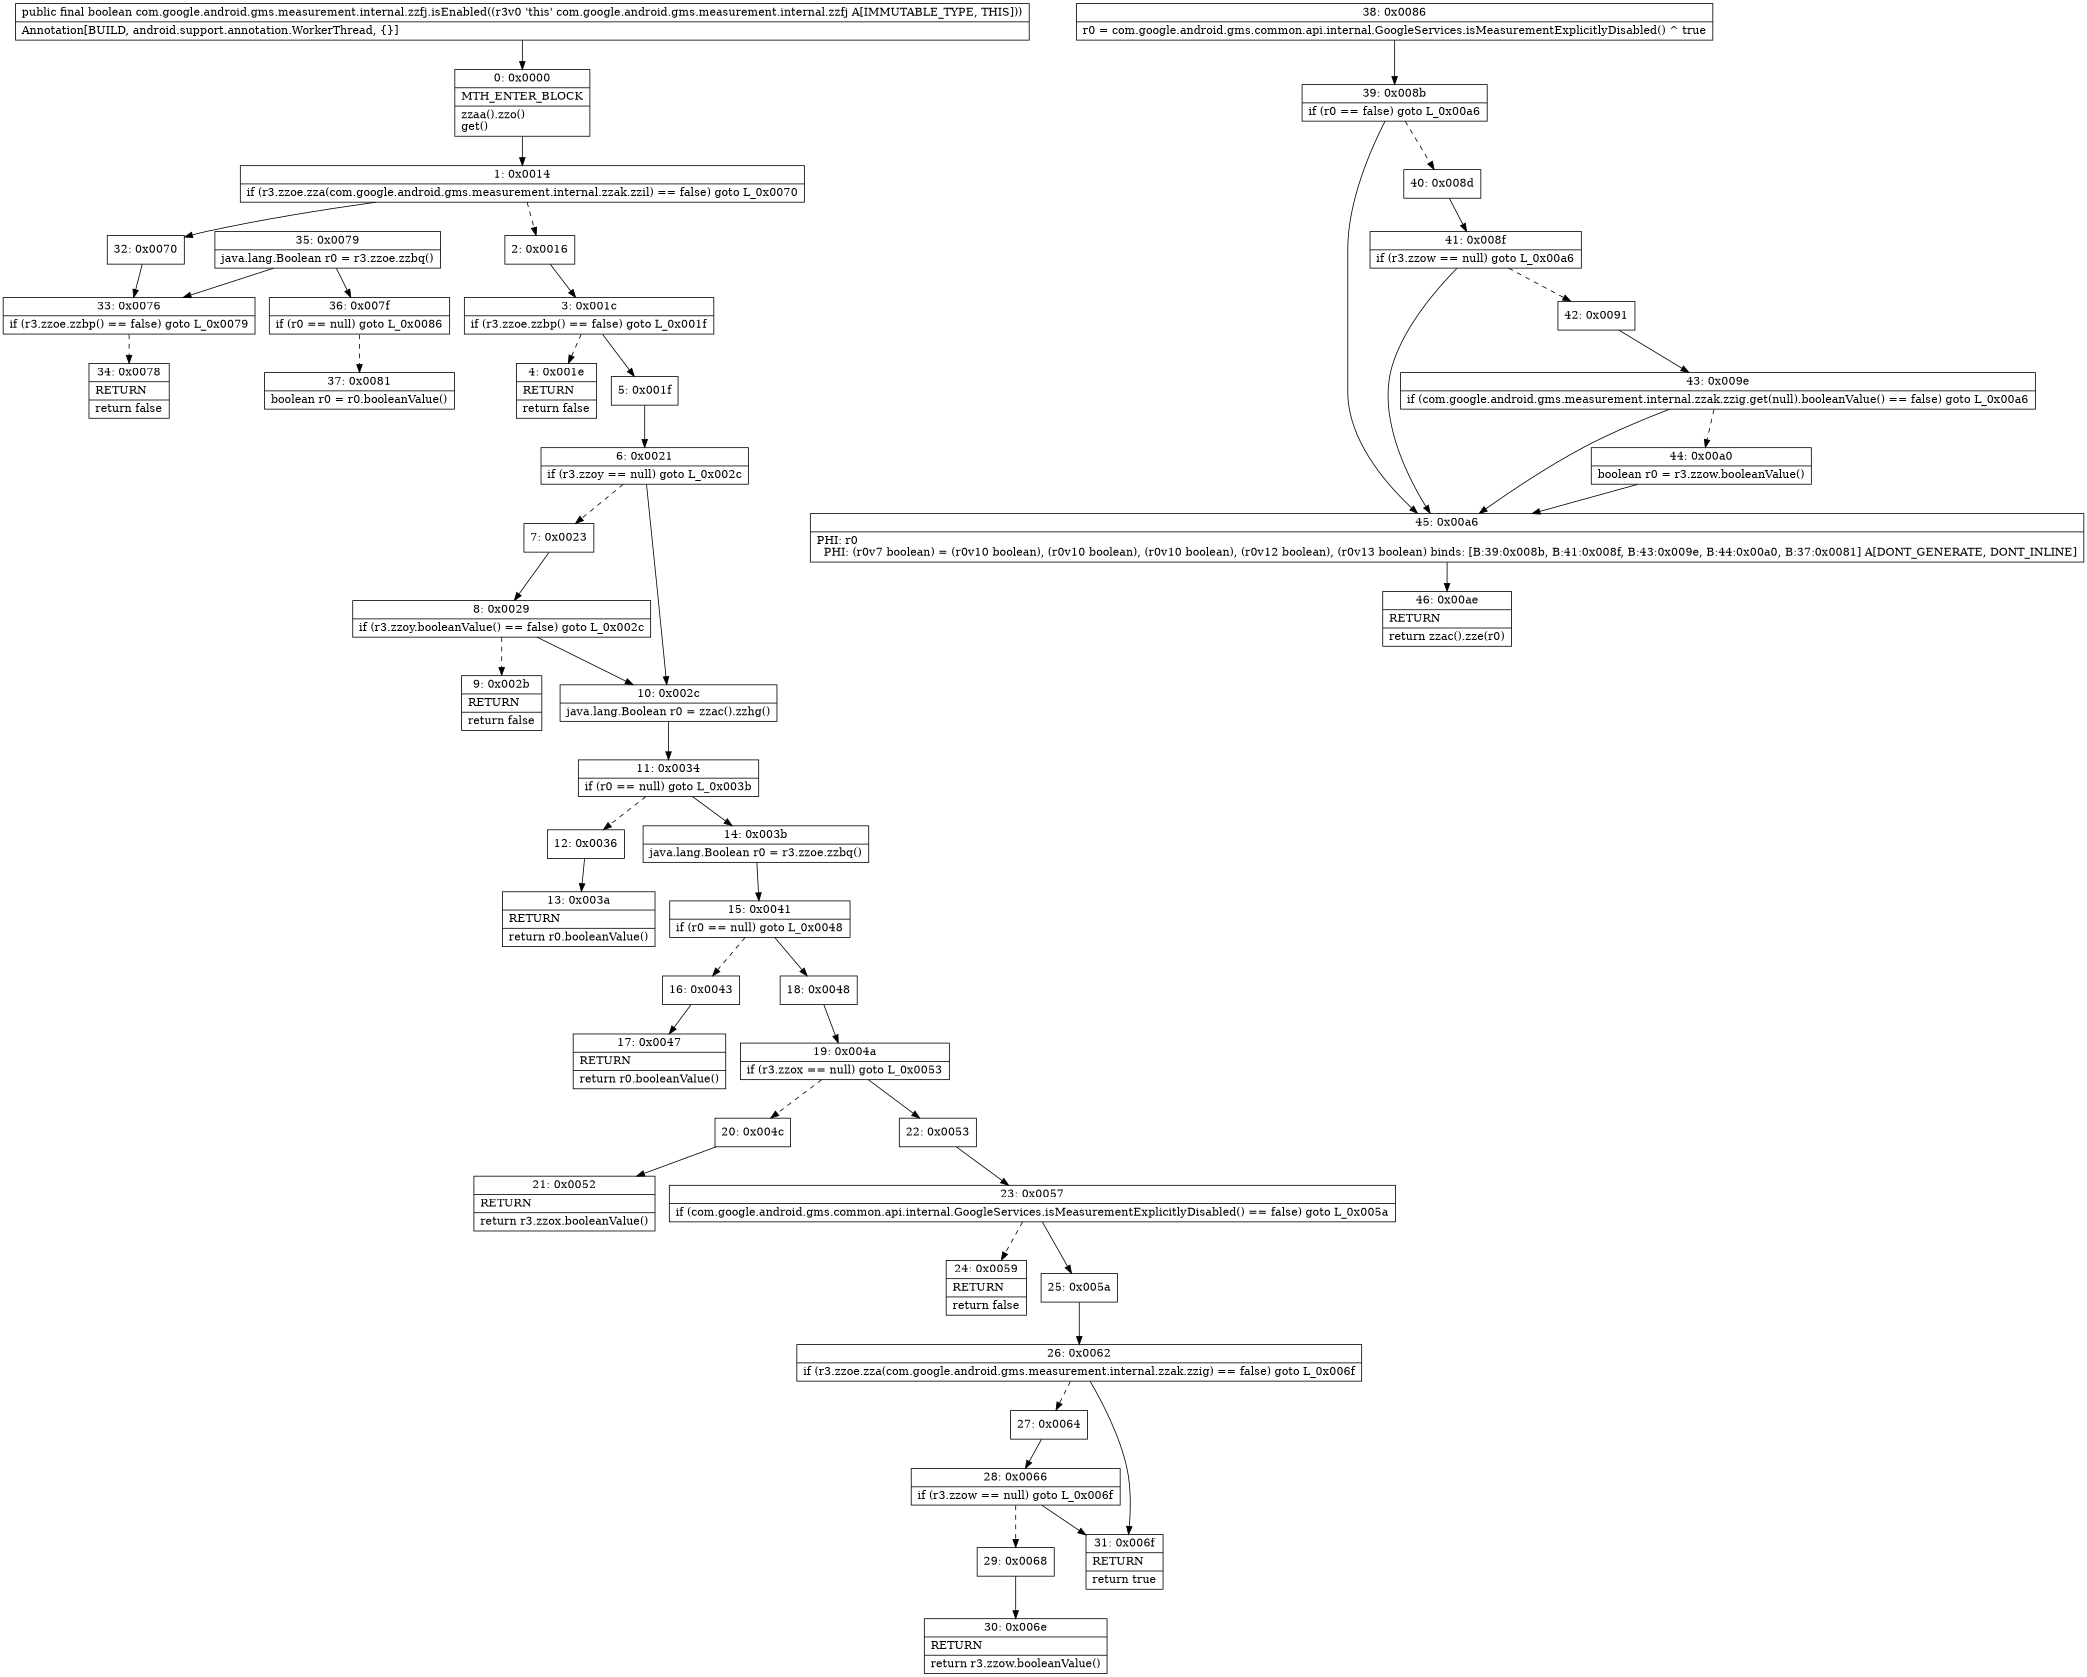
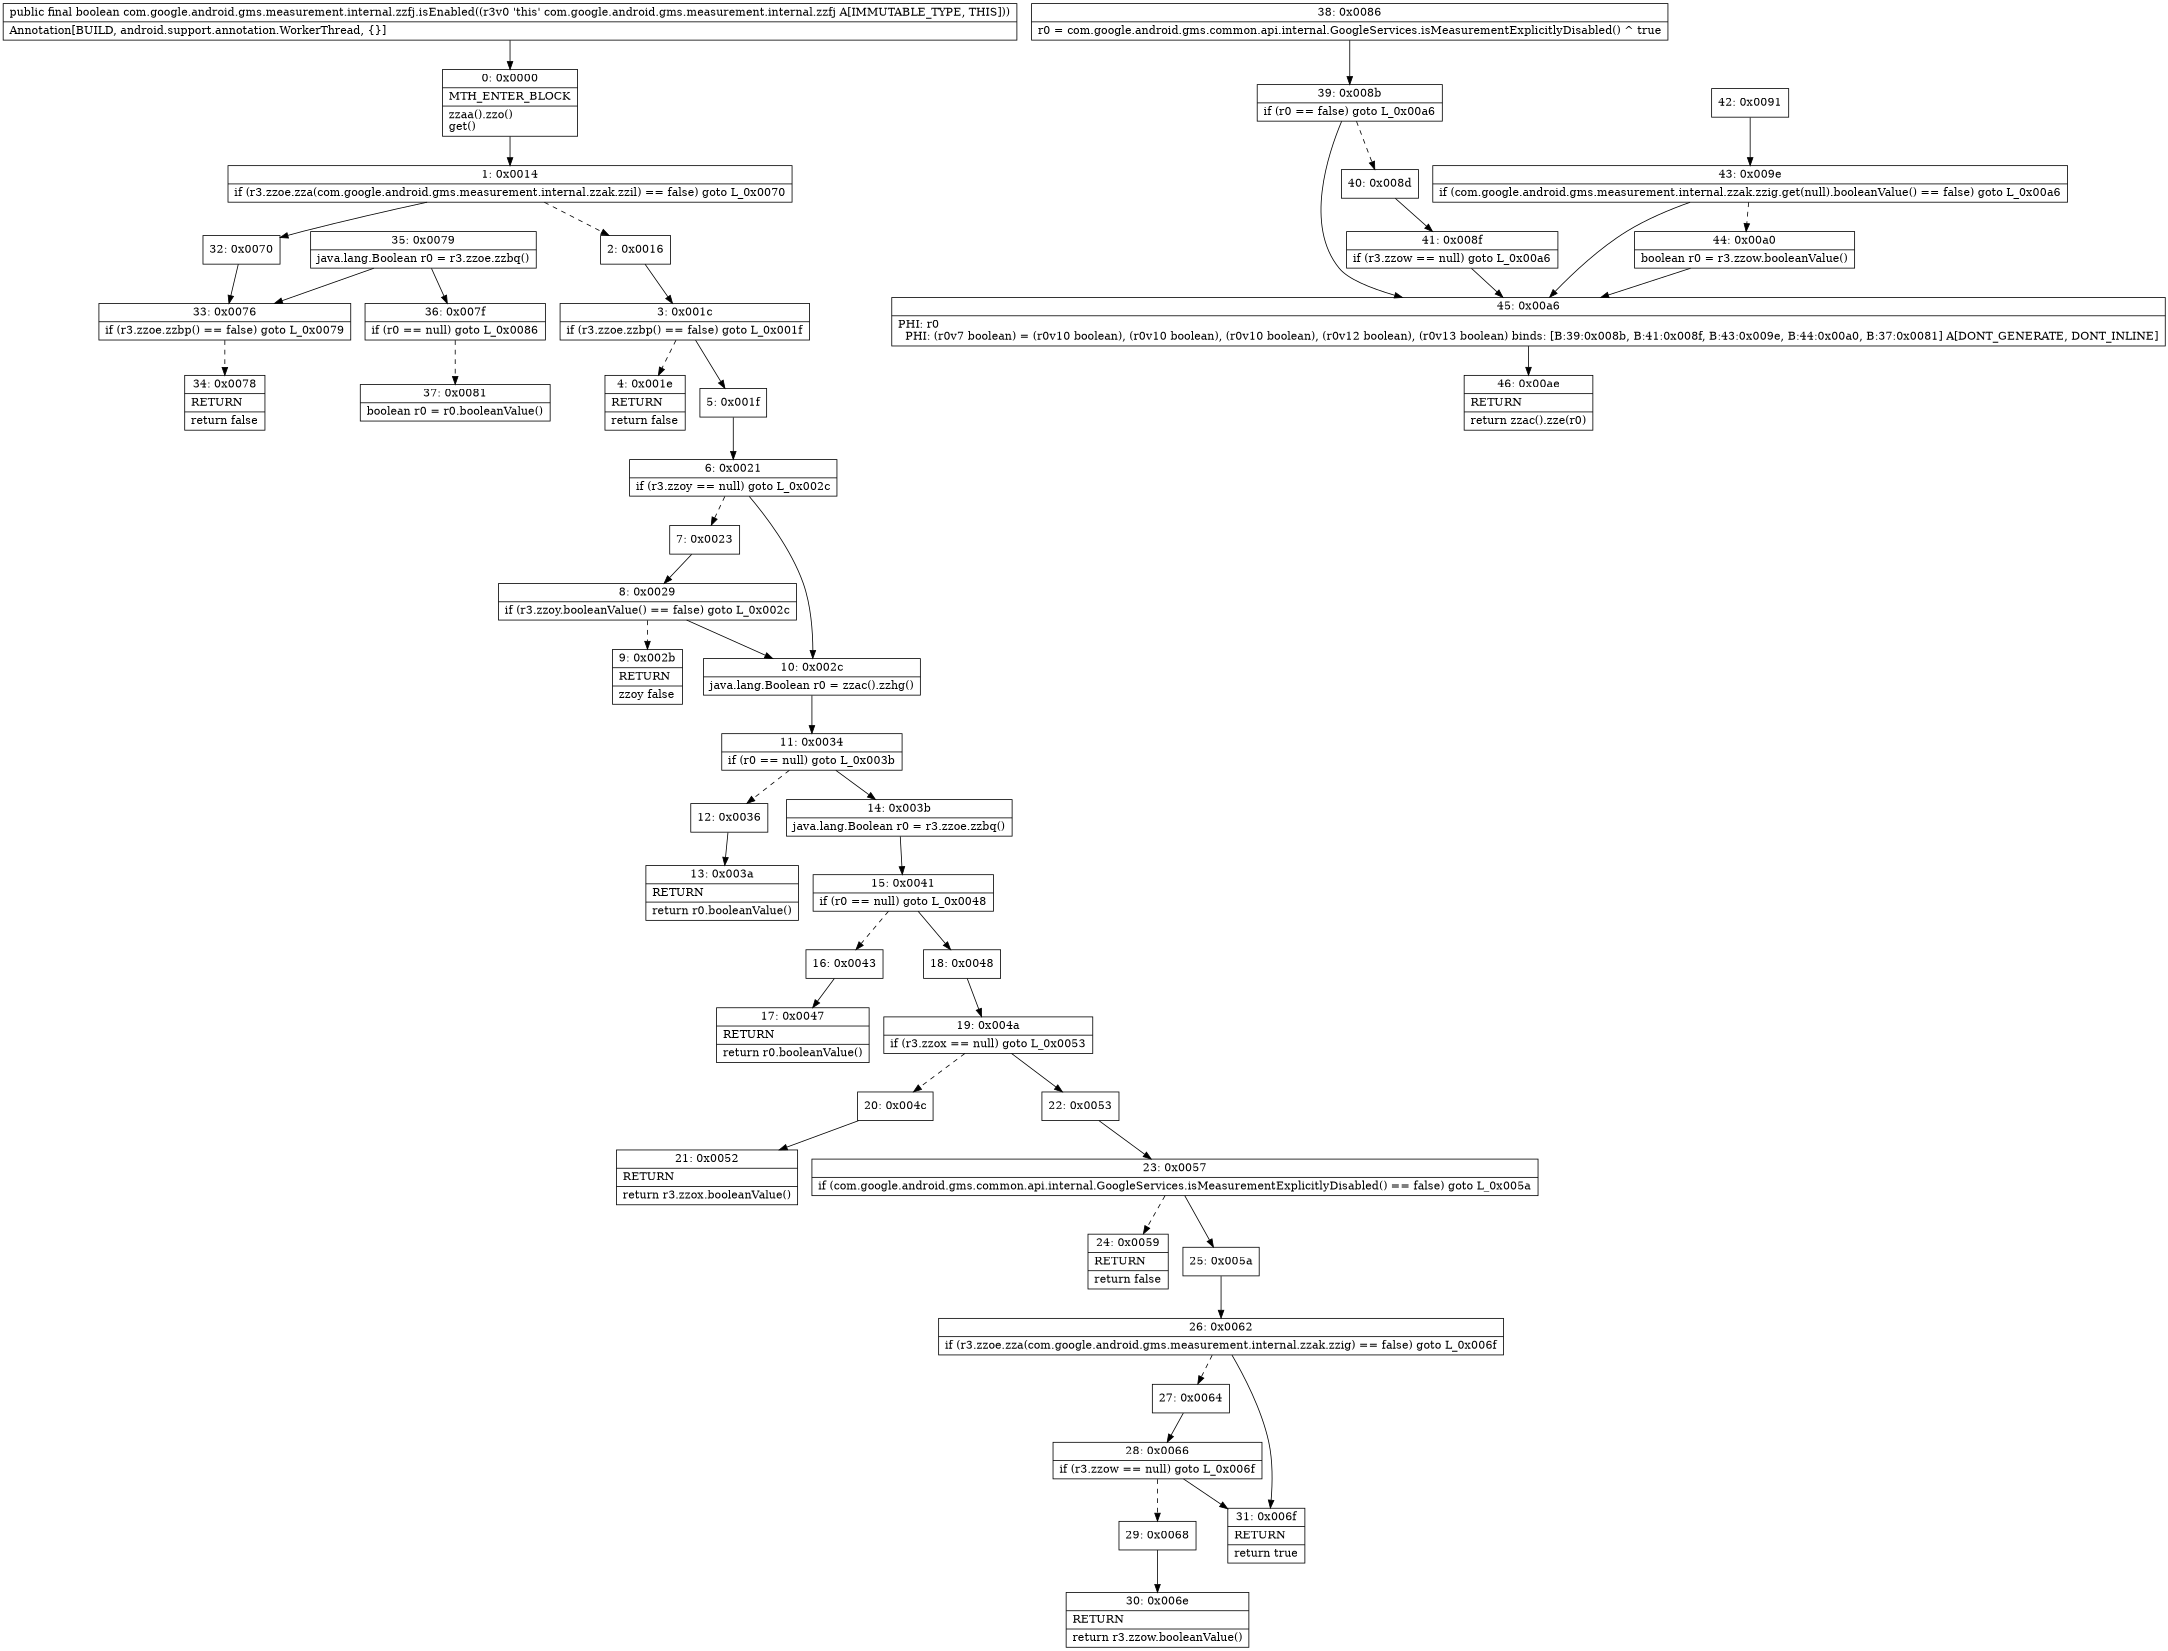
(1536, 283) -> none
(502, 721) -> (647, 695)
